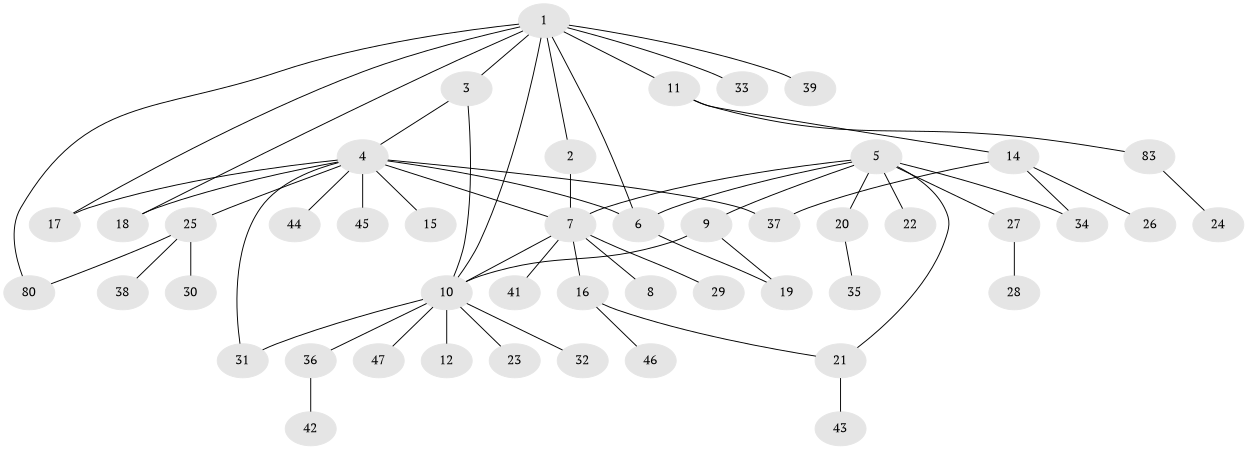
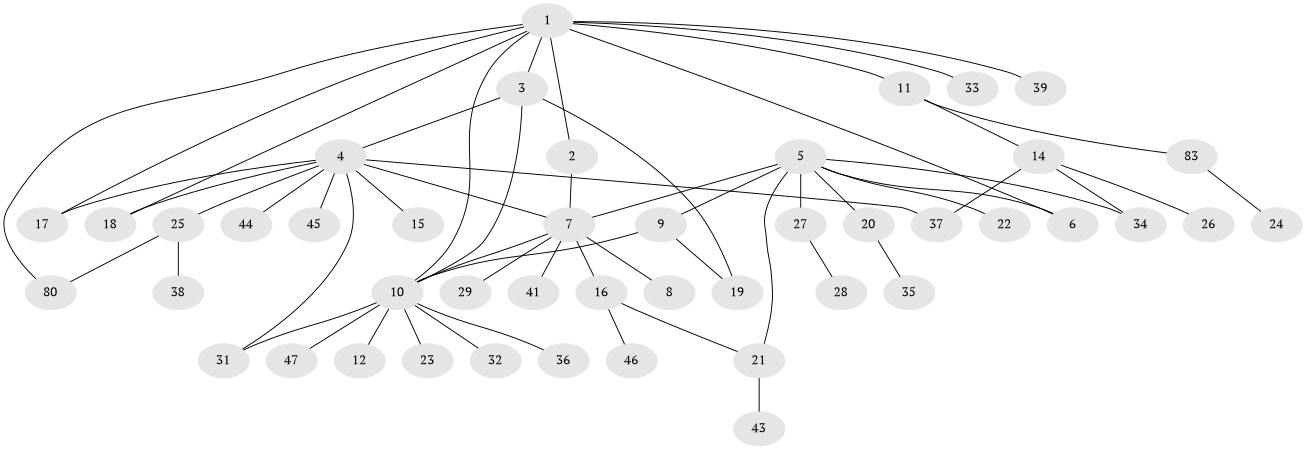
(511, 183) -> none
(713, 259) -> (656, 169)
(191, 293) -> none
(311, 429) -> none
